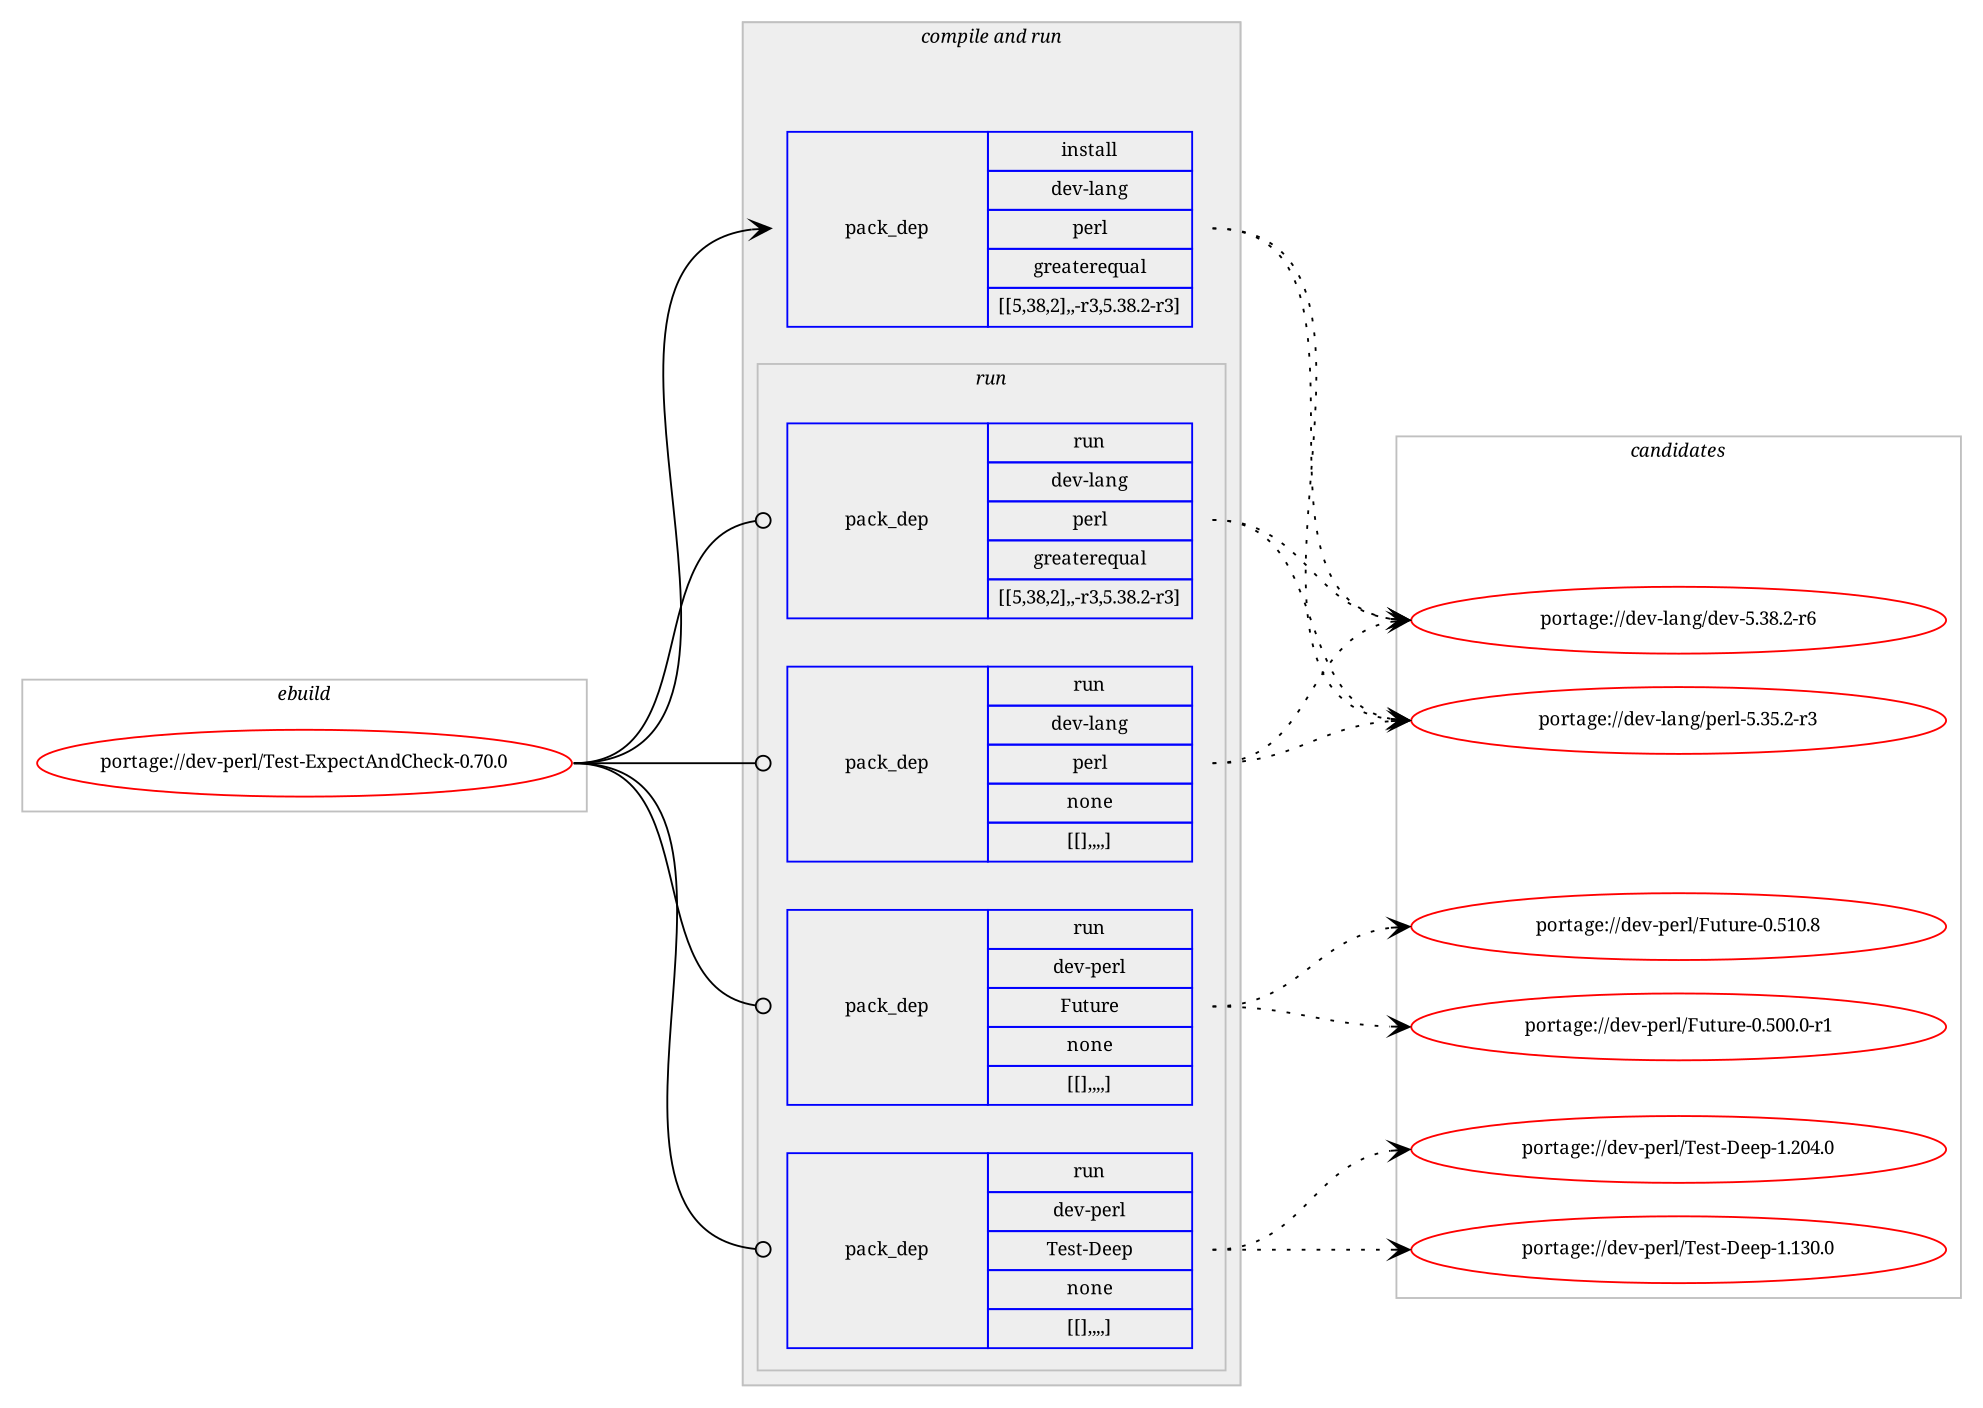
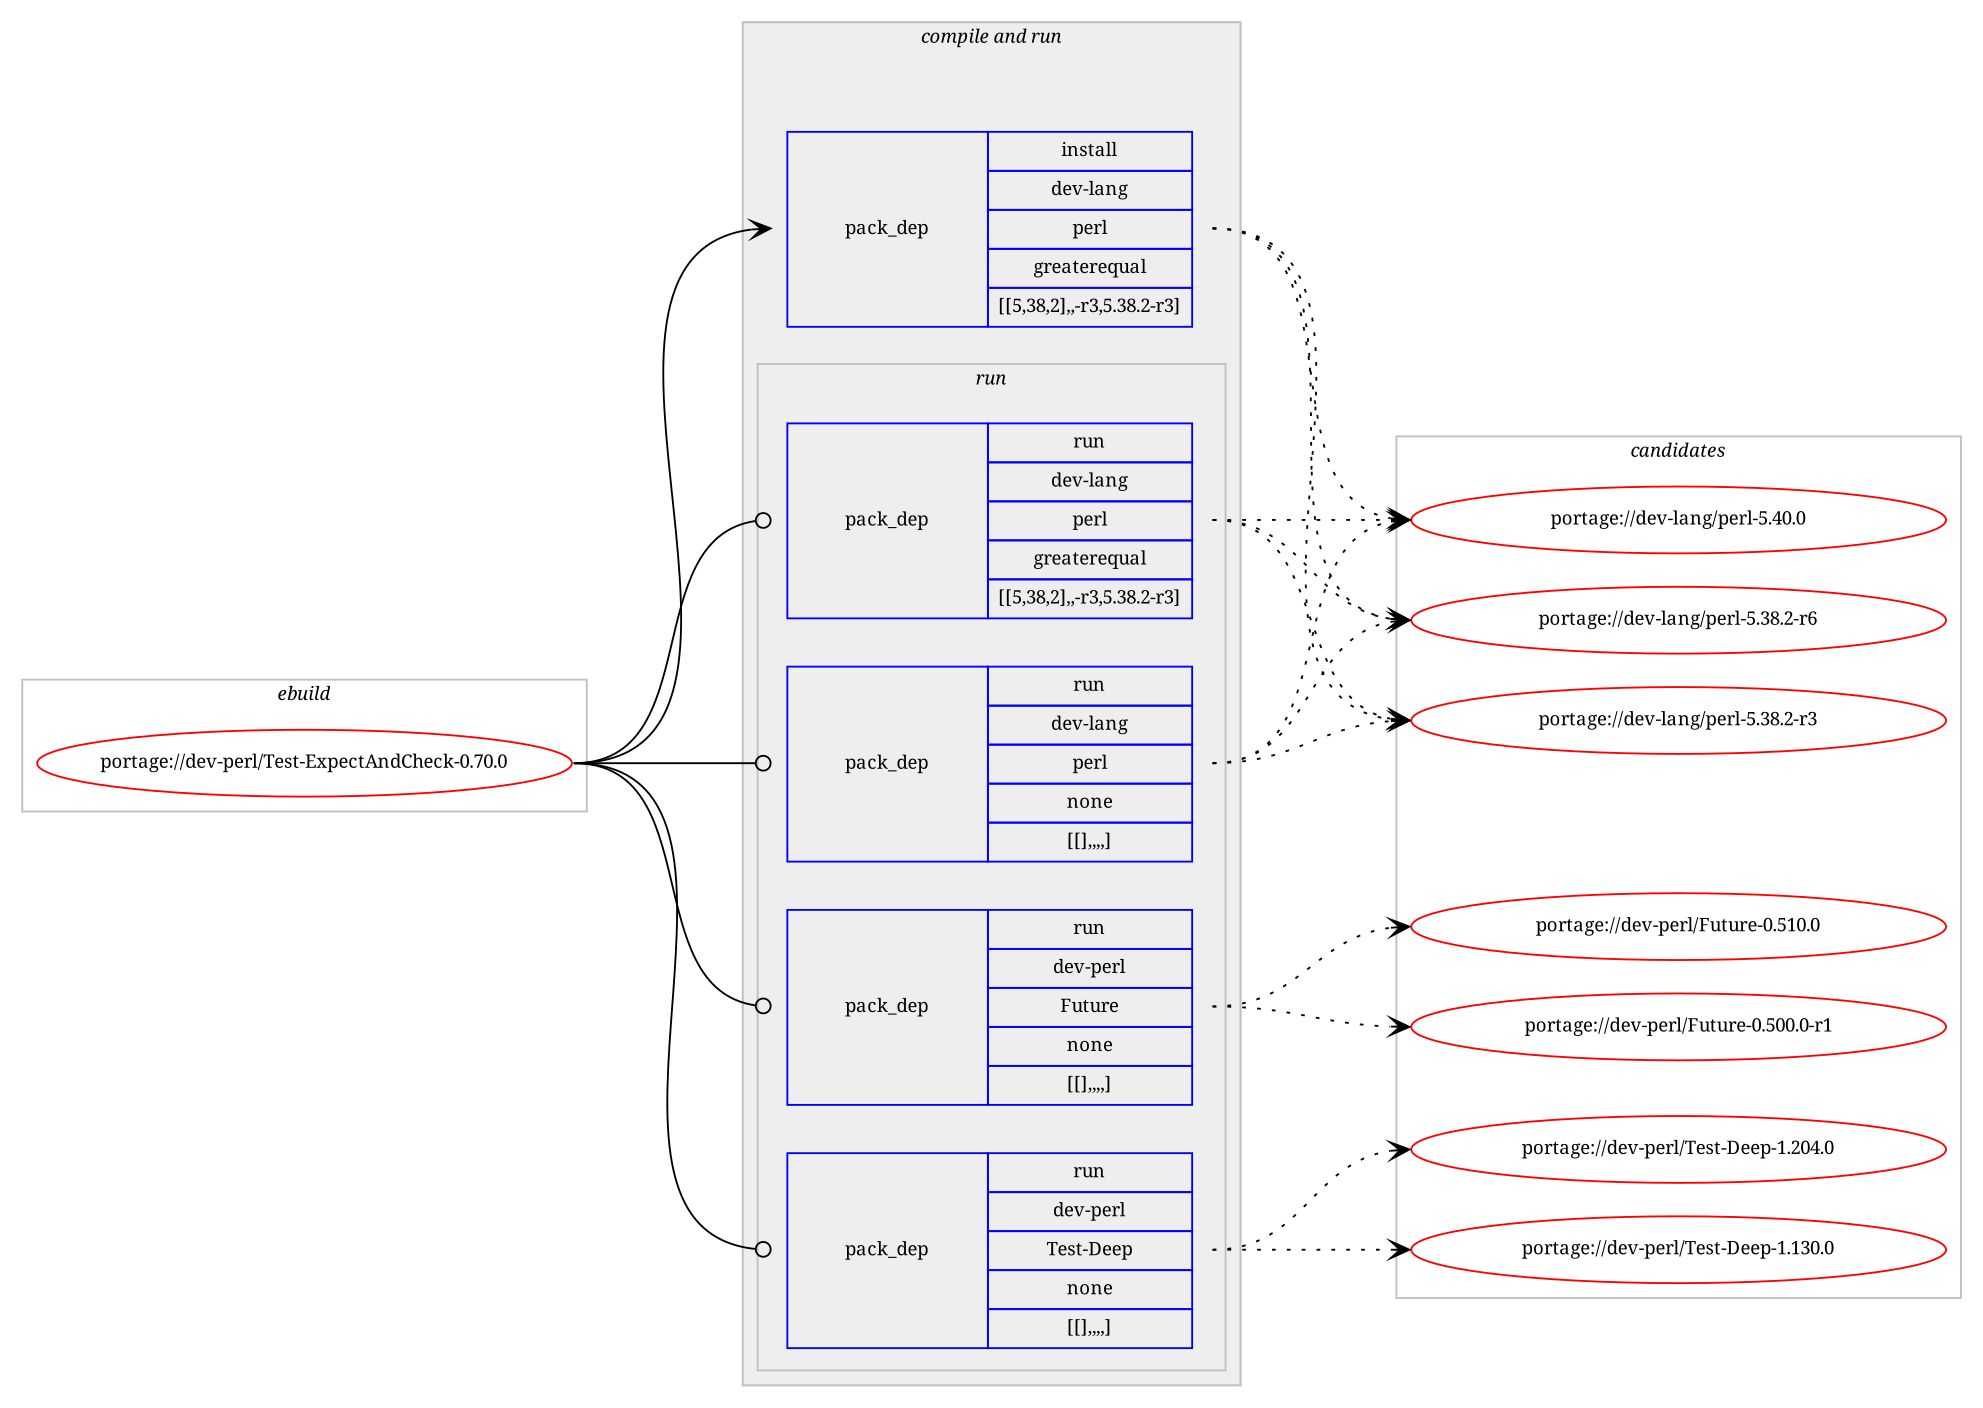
none -> (1679, 520)
(1679, 620) -> (1679, 620)
(1679, 720) -> (1679, 720)
(1679, 927) -> (1679, 927)
